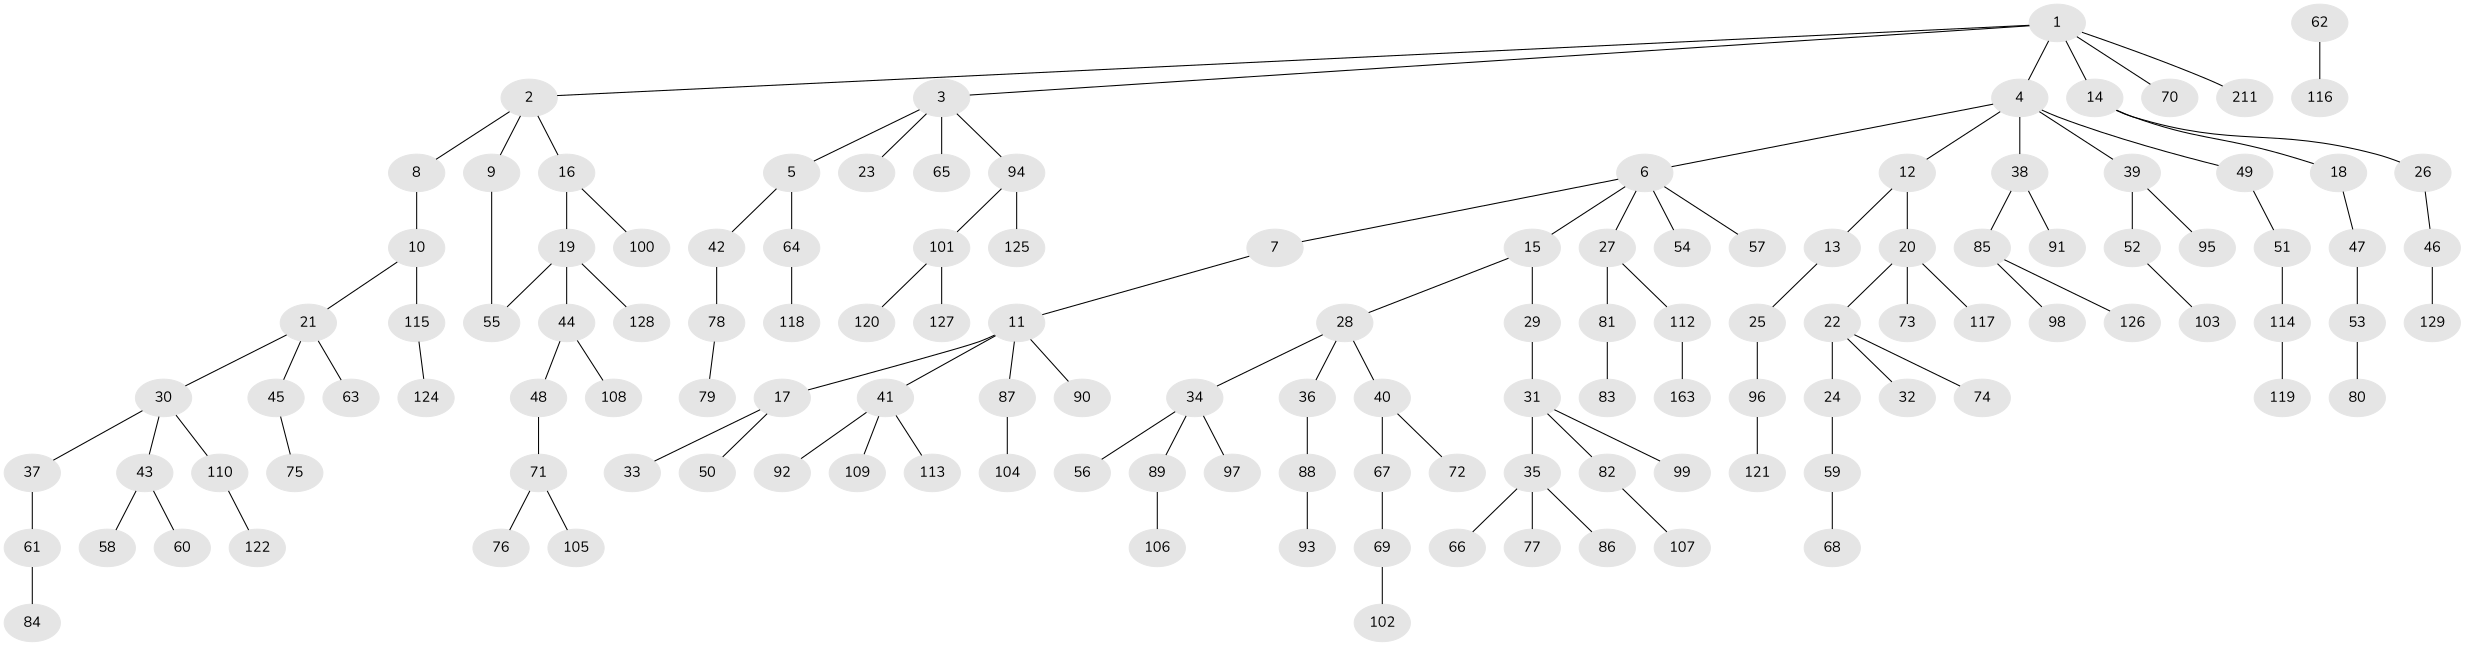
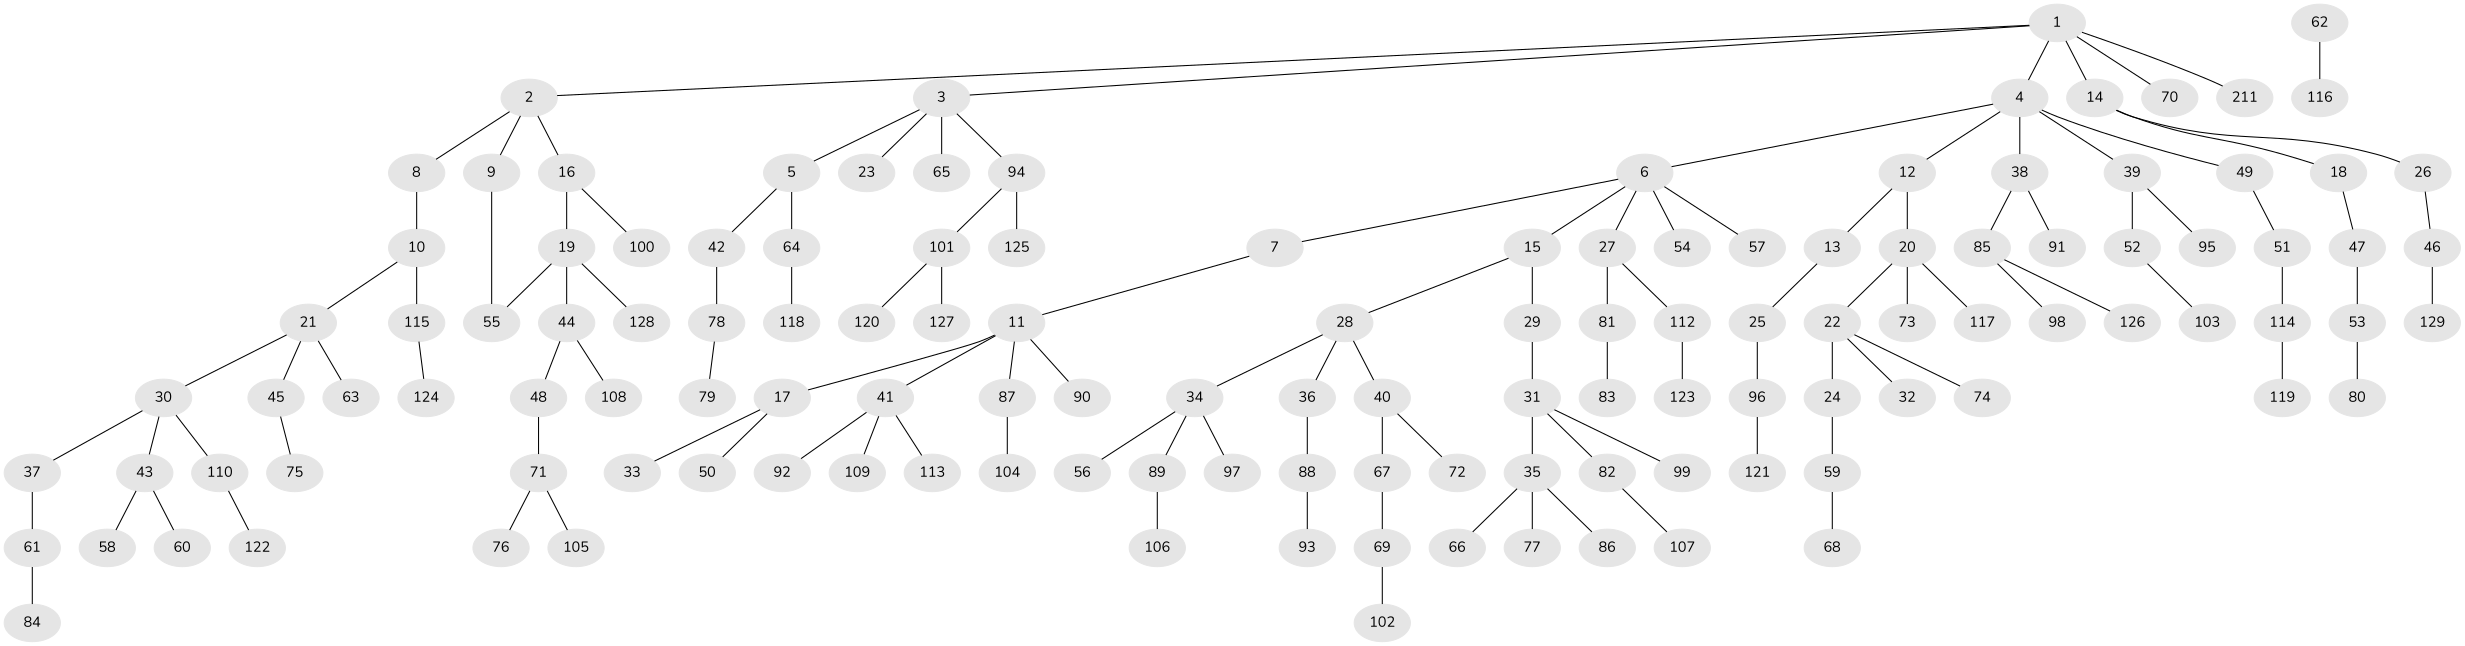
(1682, 398) -> (1682, 398)
